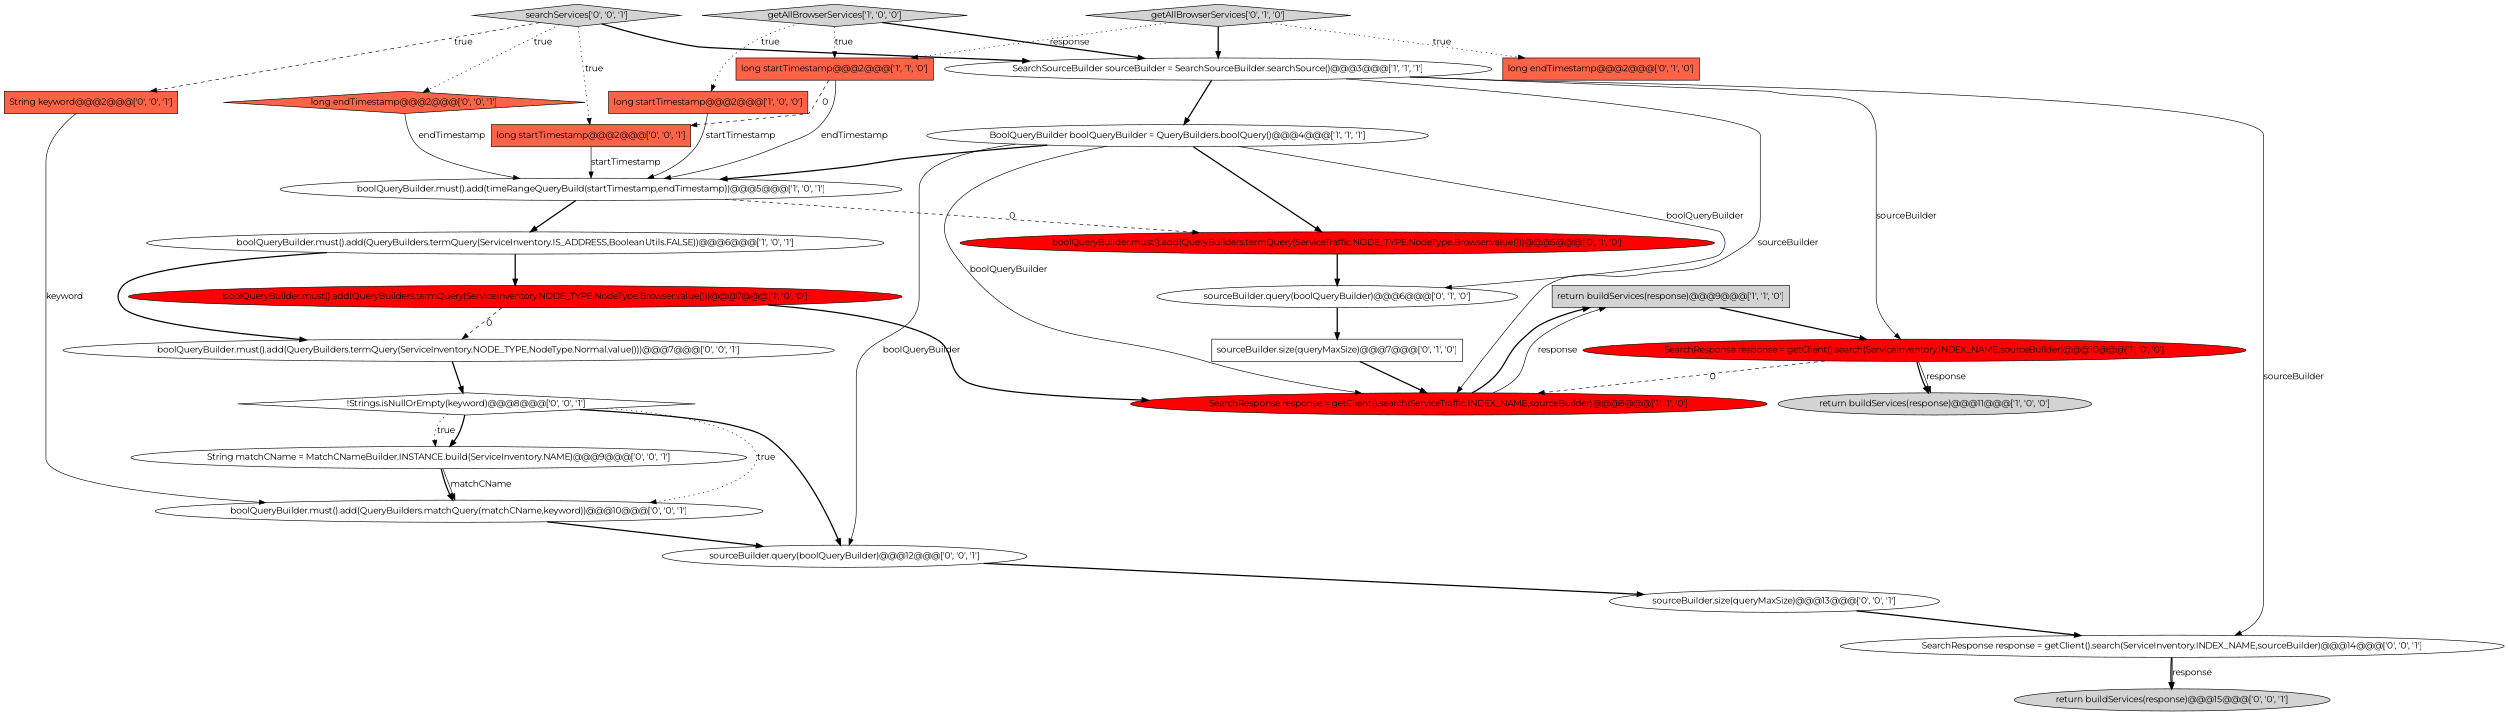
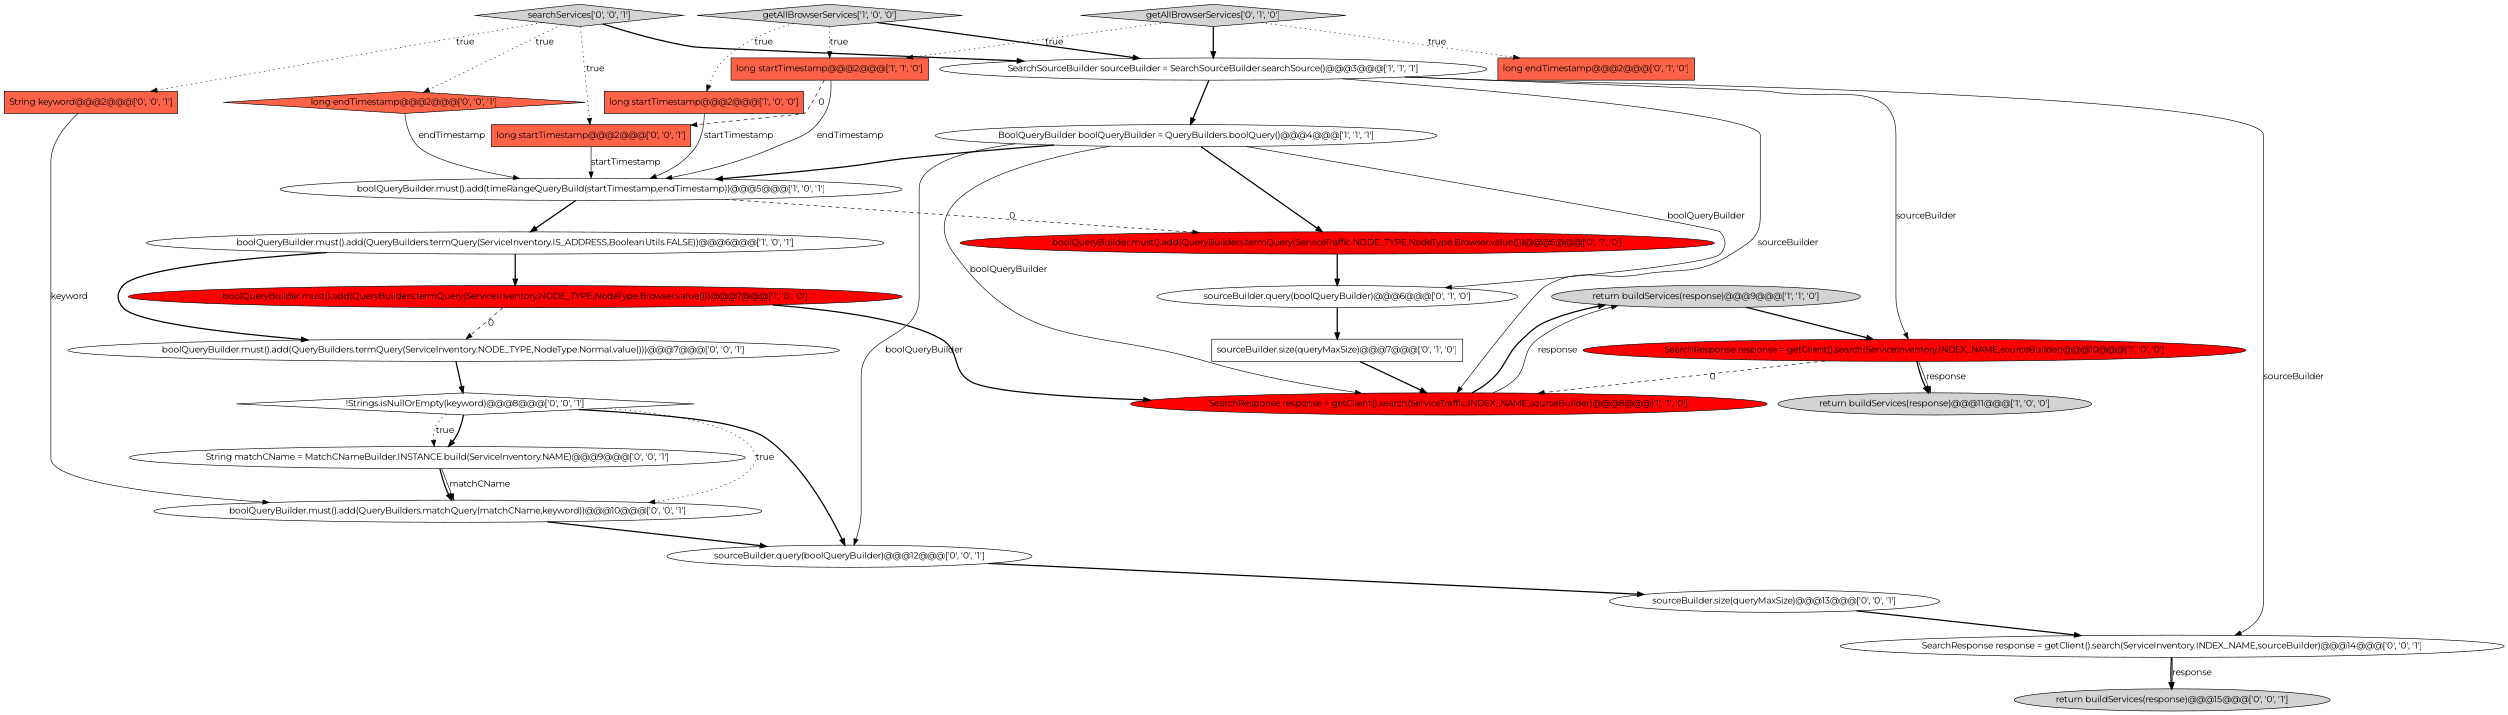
(1070, 42) -> (1054, 42)
(348, 56) -> (349, 56)
(1671, 297) -> (1706, 297)
